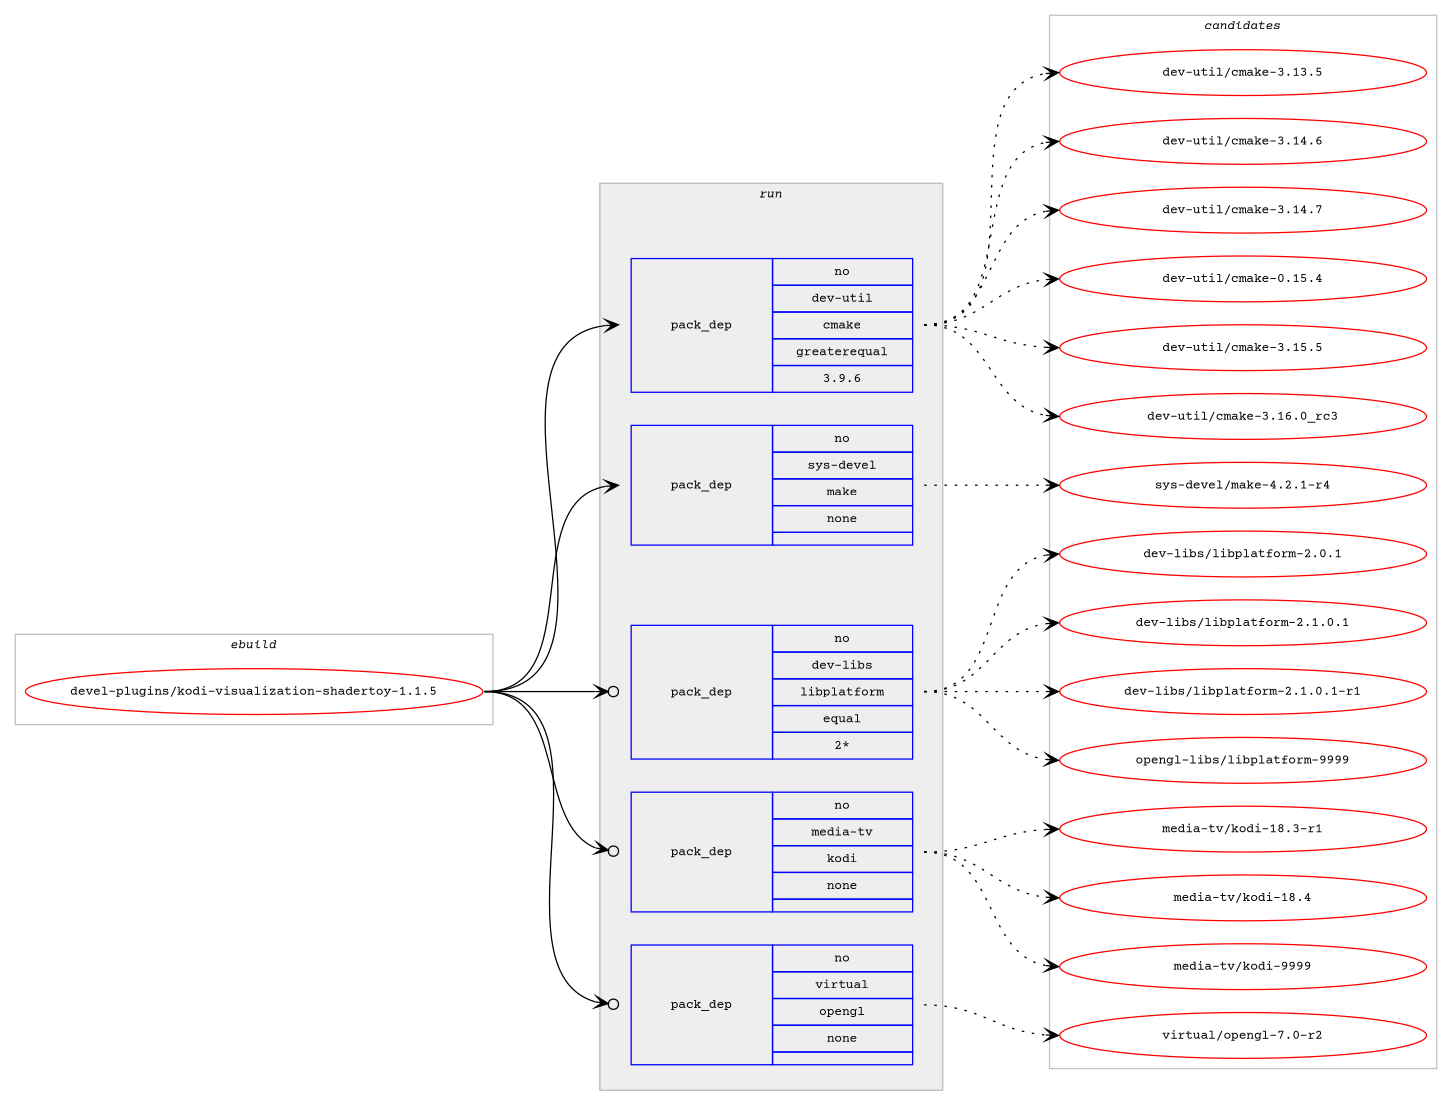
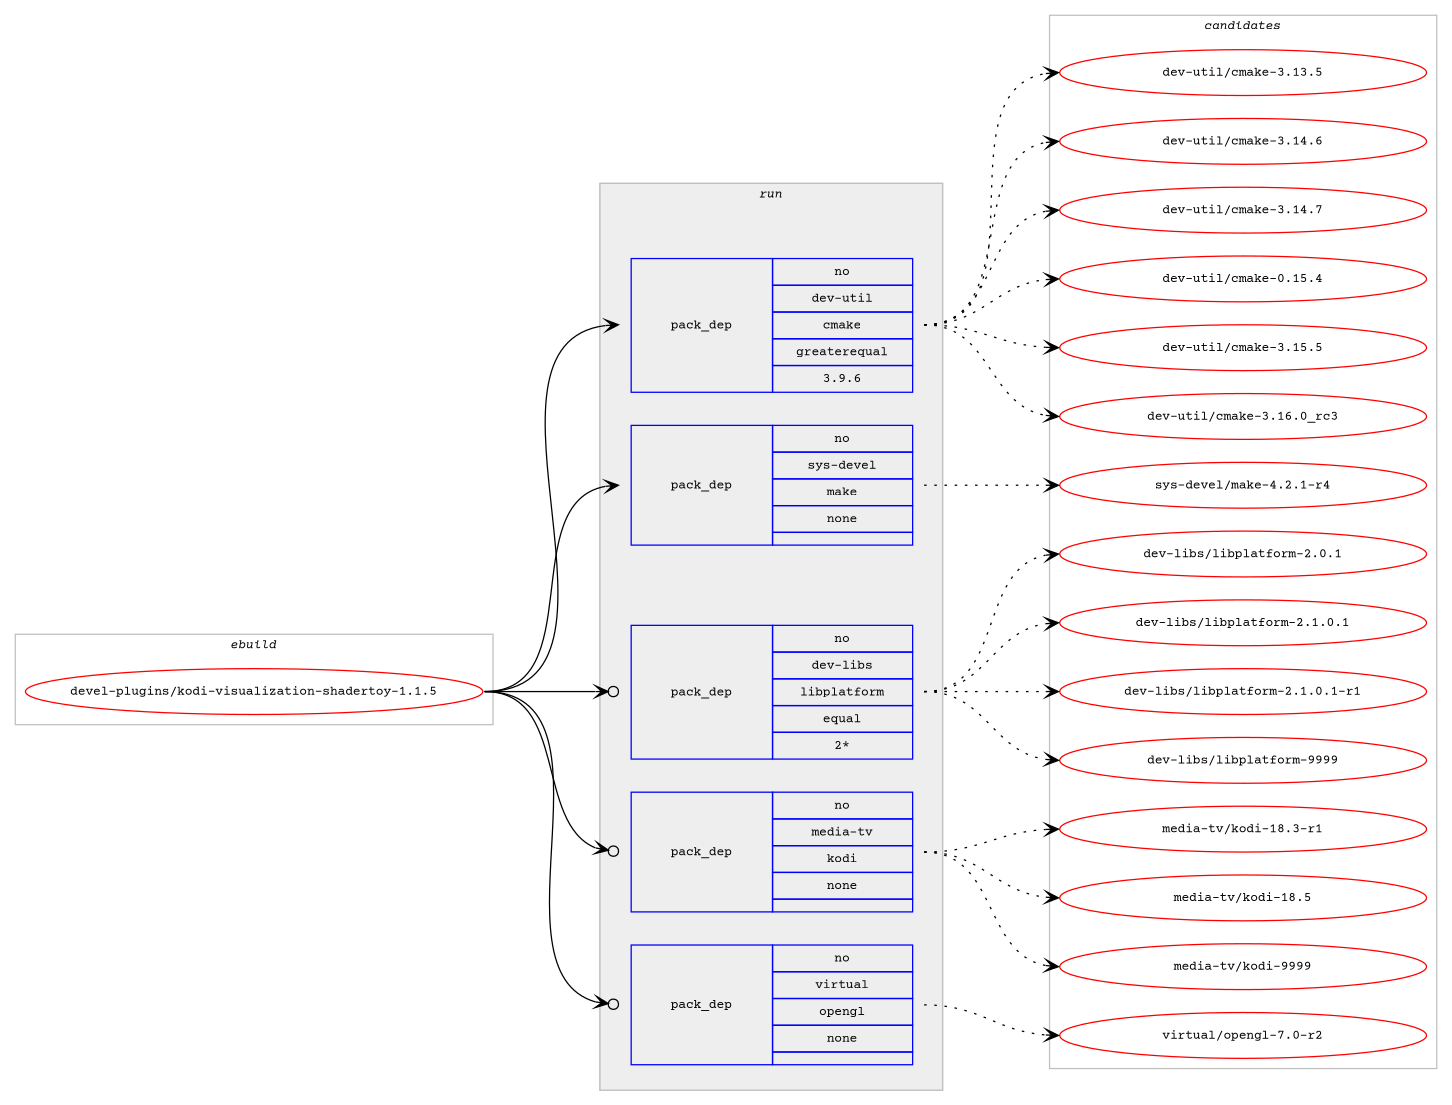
(1243, 760) -> (1243, 760)
(1243, 898) -> (1243, 898)
